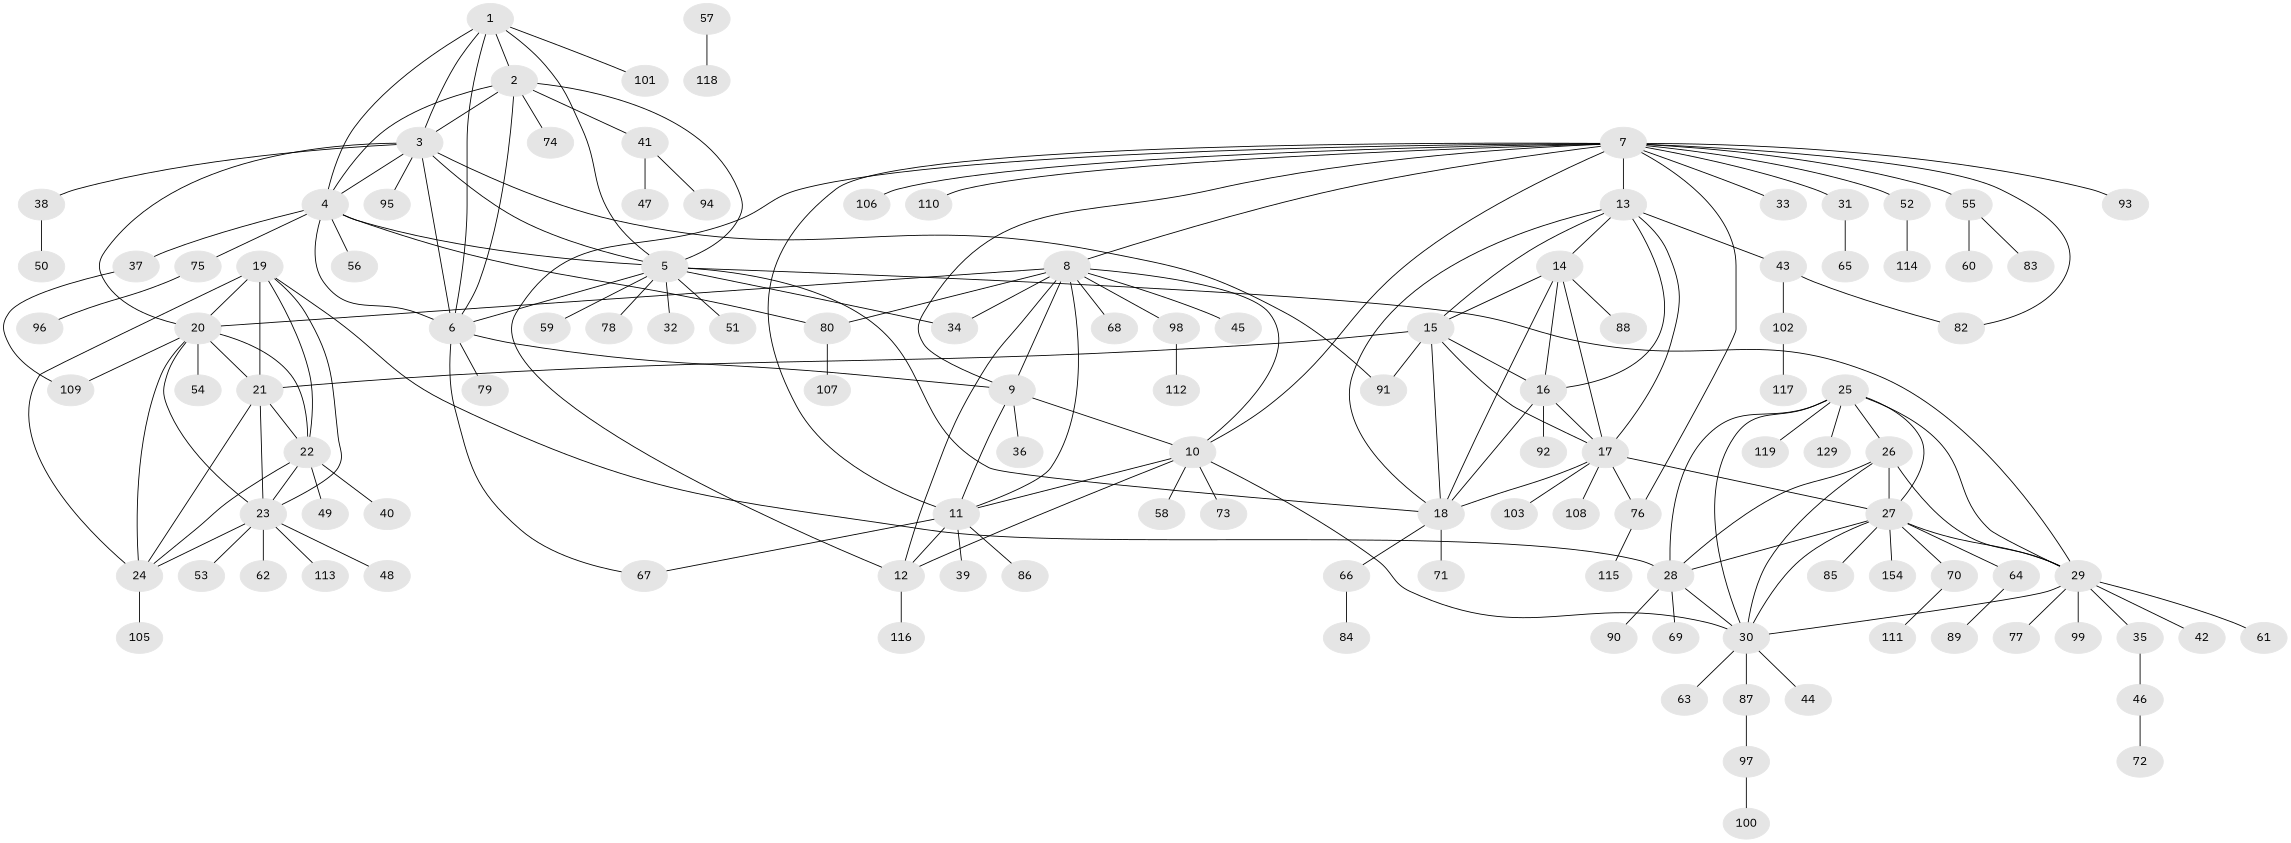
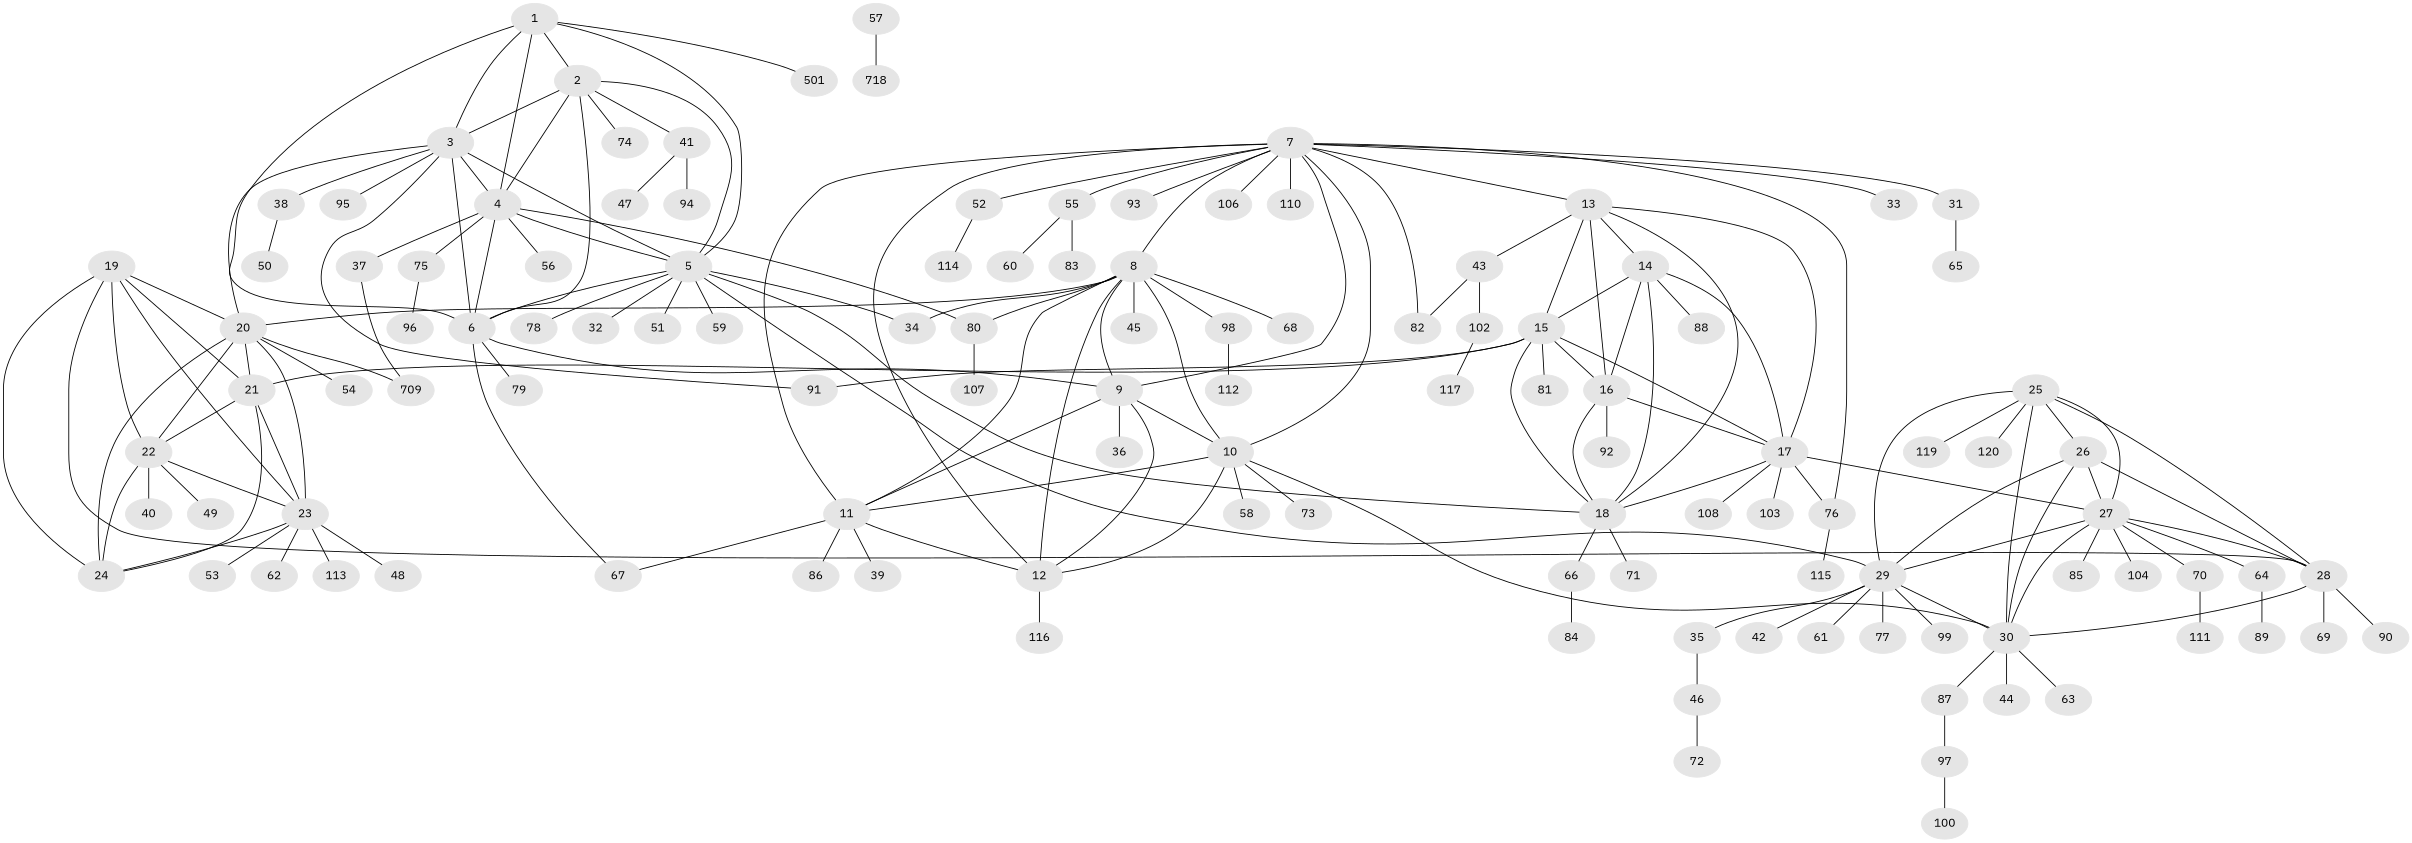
(645, 81) -> (814, 81)
(707, 81) -> (876, 81)
(71, 390) -> (411, 390)
none -> (1545, 390)
(1827, 452) -> (1989, 452)
none -> (1133, 497)
(1893, 576) -> (2138, 576)
(140, 638) -> none
